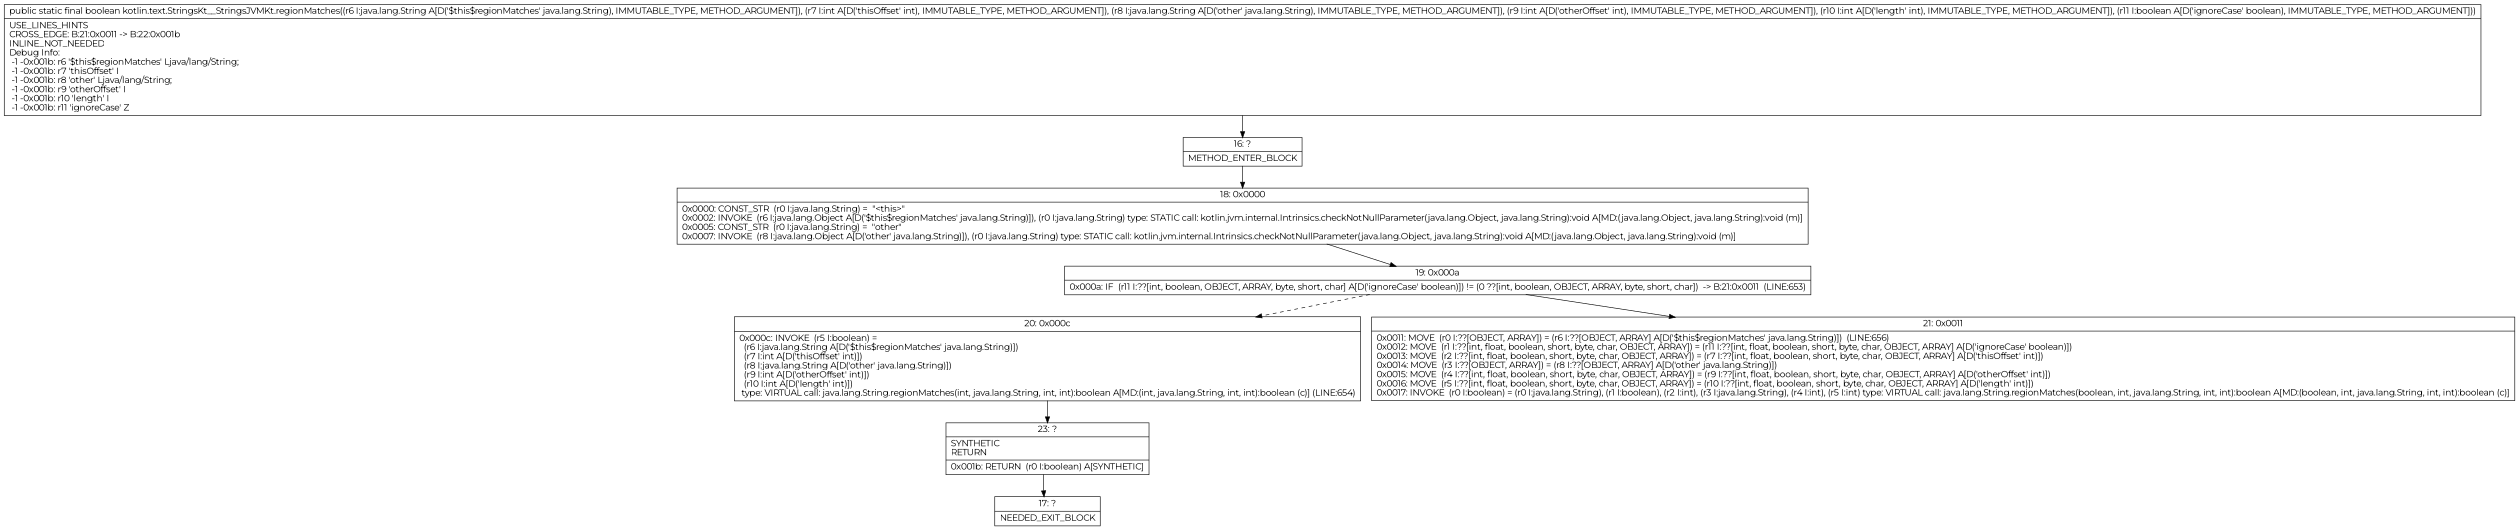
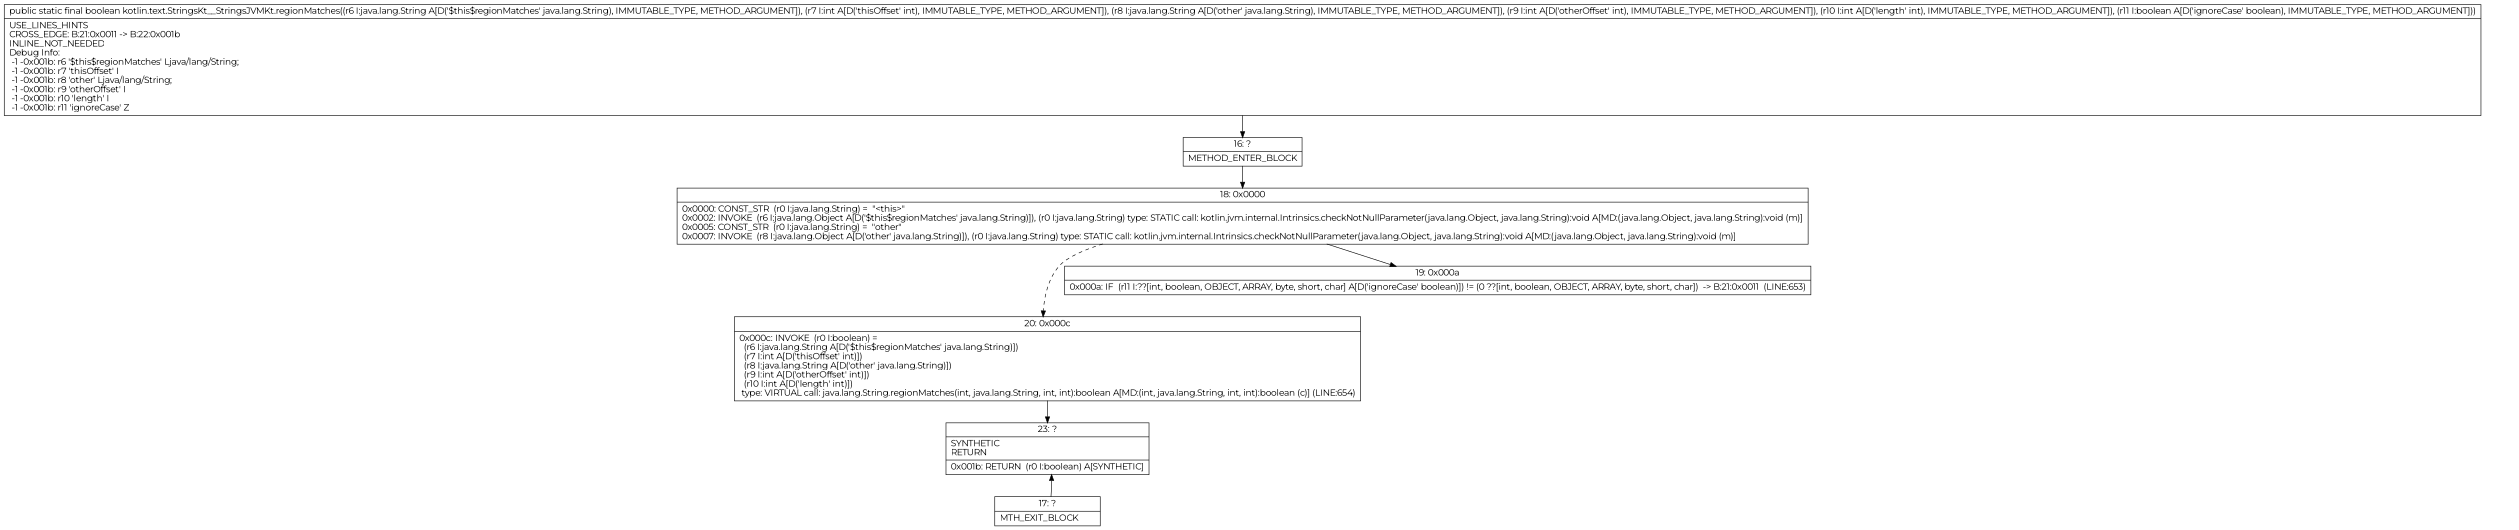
(1316, 305) -> (1060, 266)
(809, 338) -> (810, 338)
(1943, 359) -> none
(1043, 483) -> (1051, 489)
(1048, 518) -> (1039, 518)
